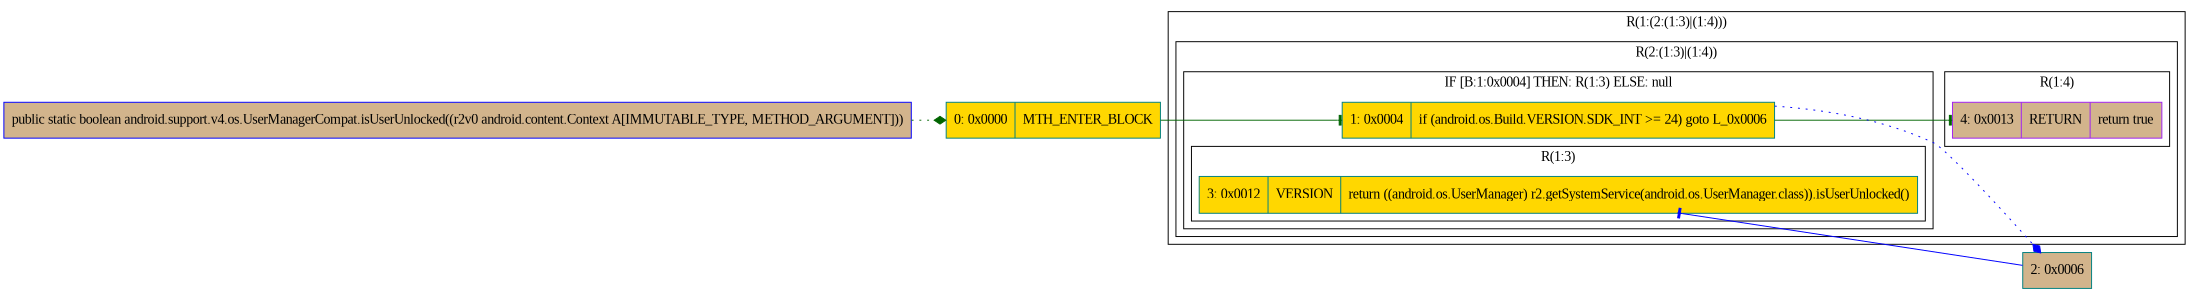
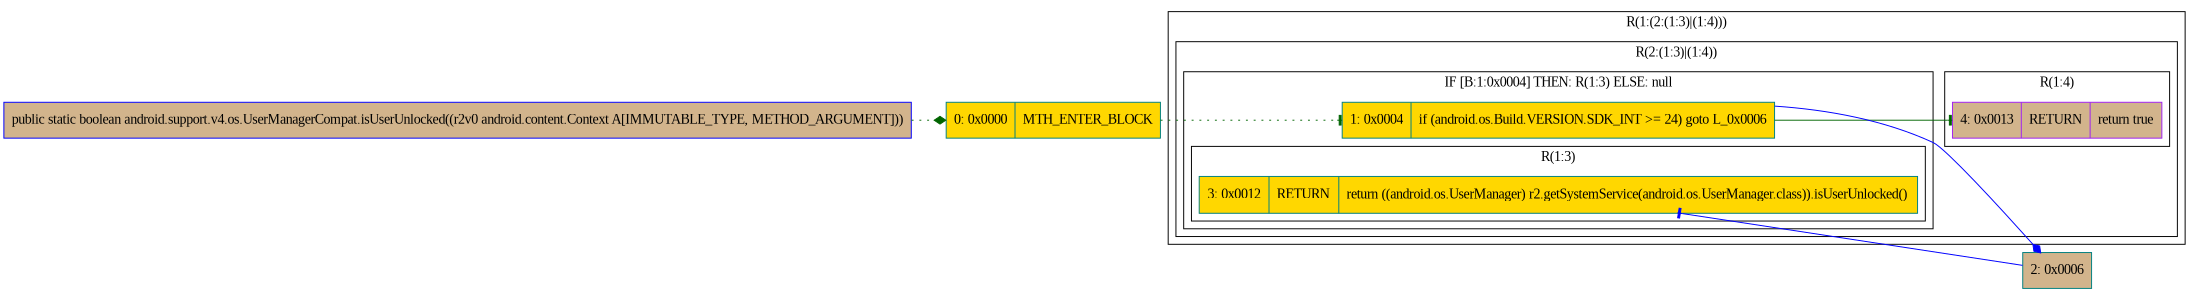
(1249, 120) -> (1249, 120)
(1923, 138) -> (1923, 138)
(1304, 194) -> (1303, 194)
